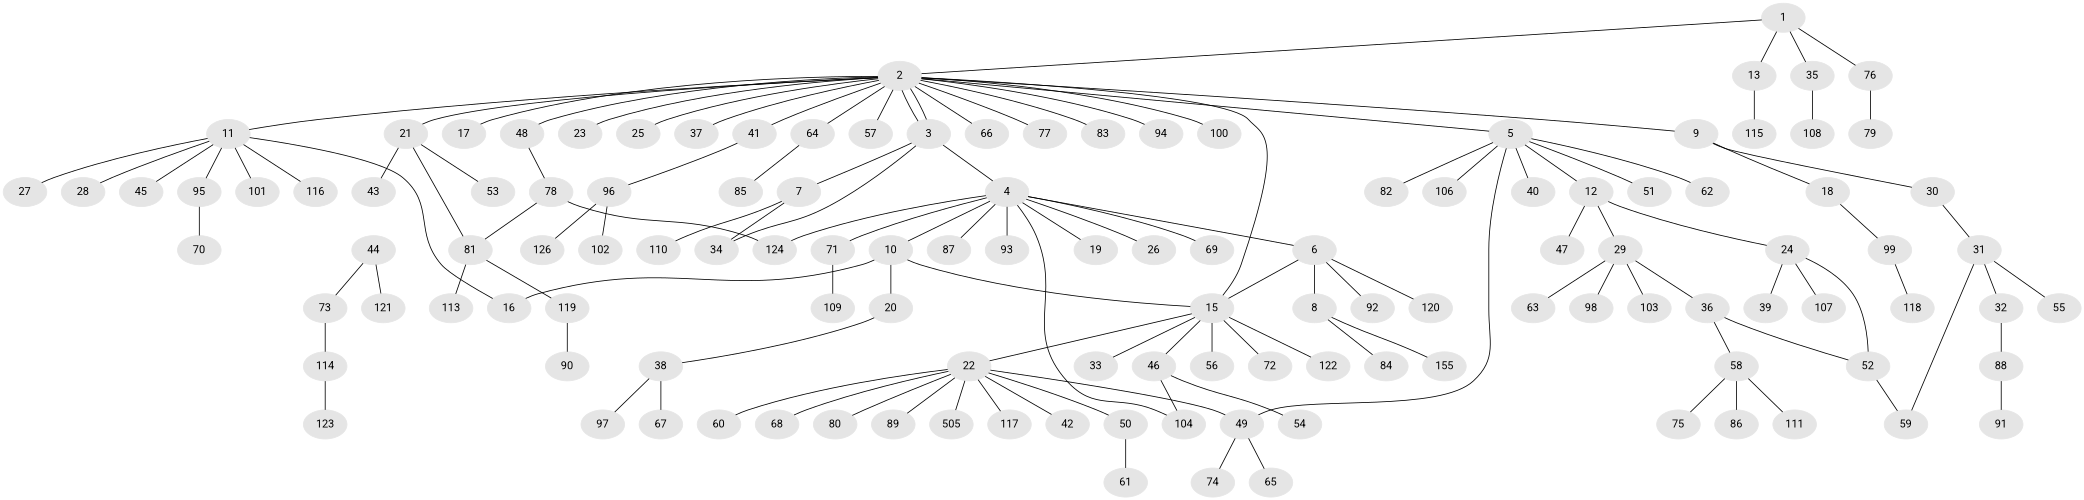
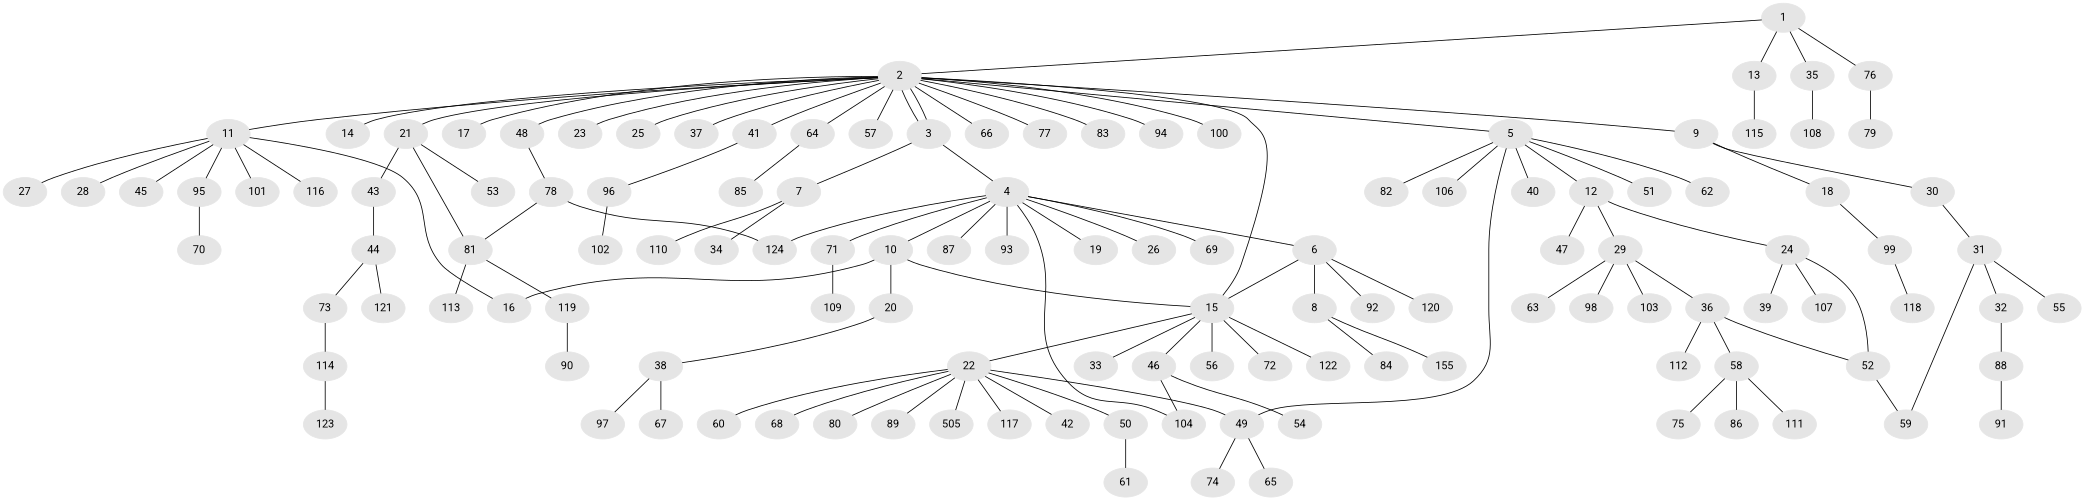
none -> (348, 134)
(831, 205) -> none
none -> (374, 221)
(542, 250) -> none
none -> (1678, 366)
